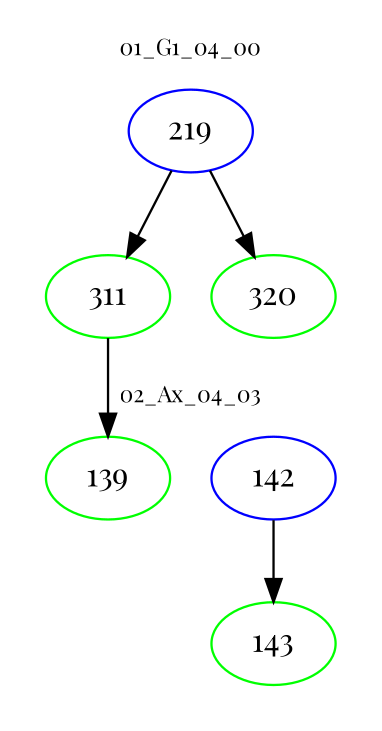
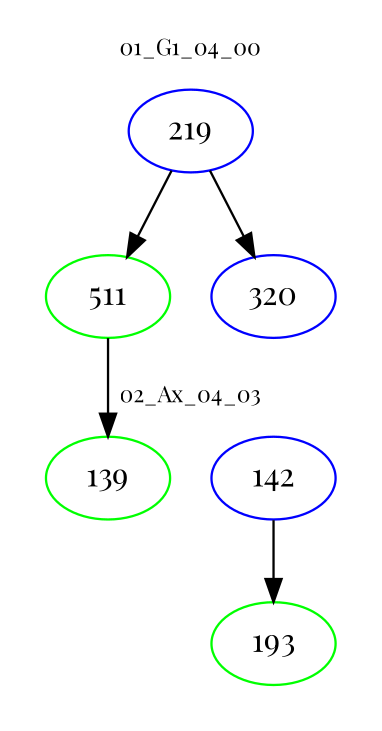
(108, 297) -> (108, 297)
(274, 297) -> (274, 297)
(274, 644) -> (274, 644)
